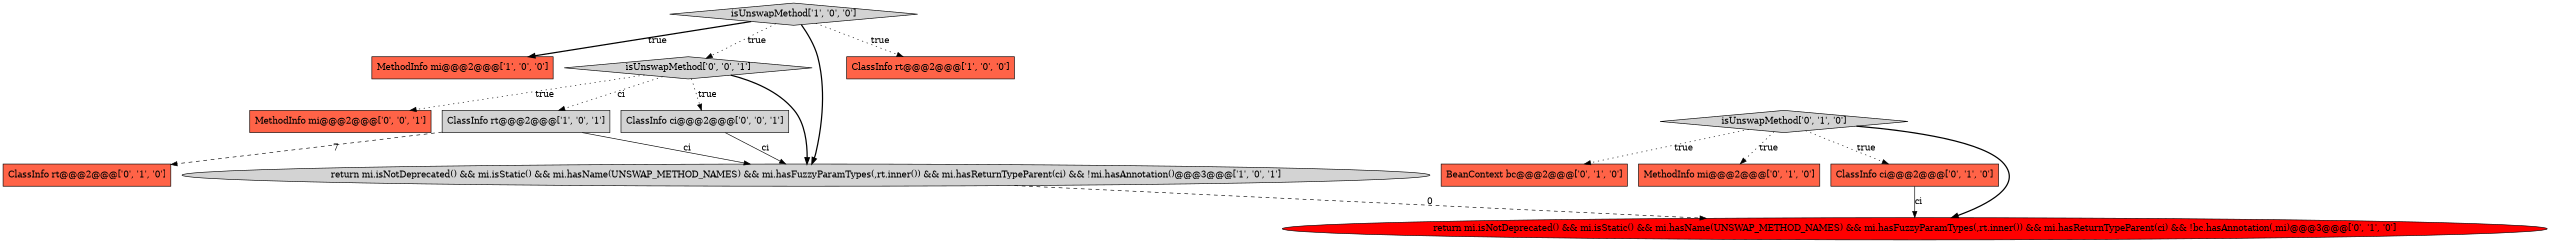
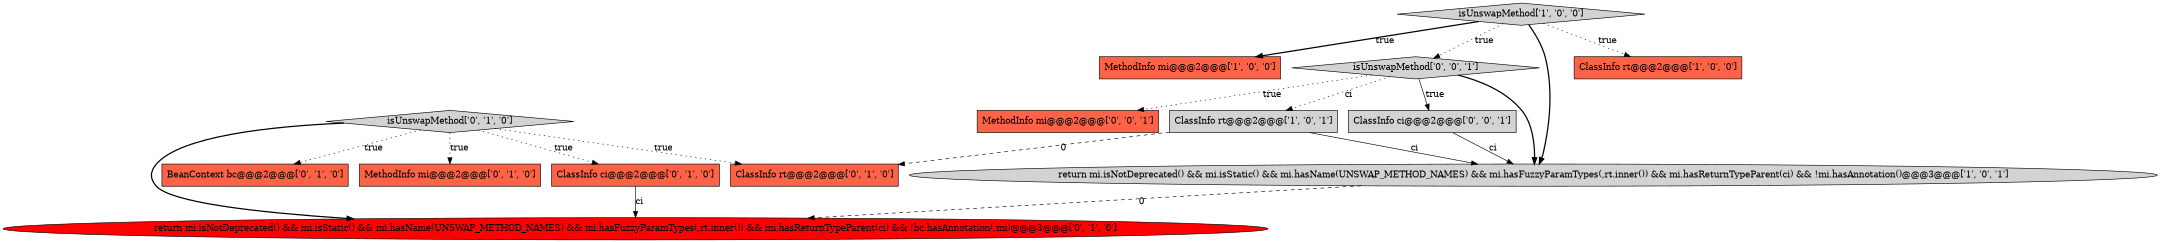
(696, 92) -> (1423, 92)
none -> (615, 146)
(336, 148) -> (1064, 148)
